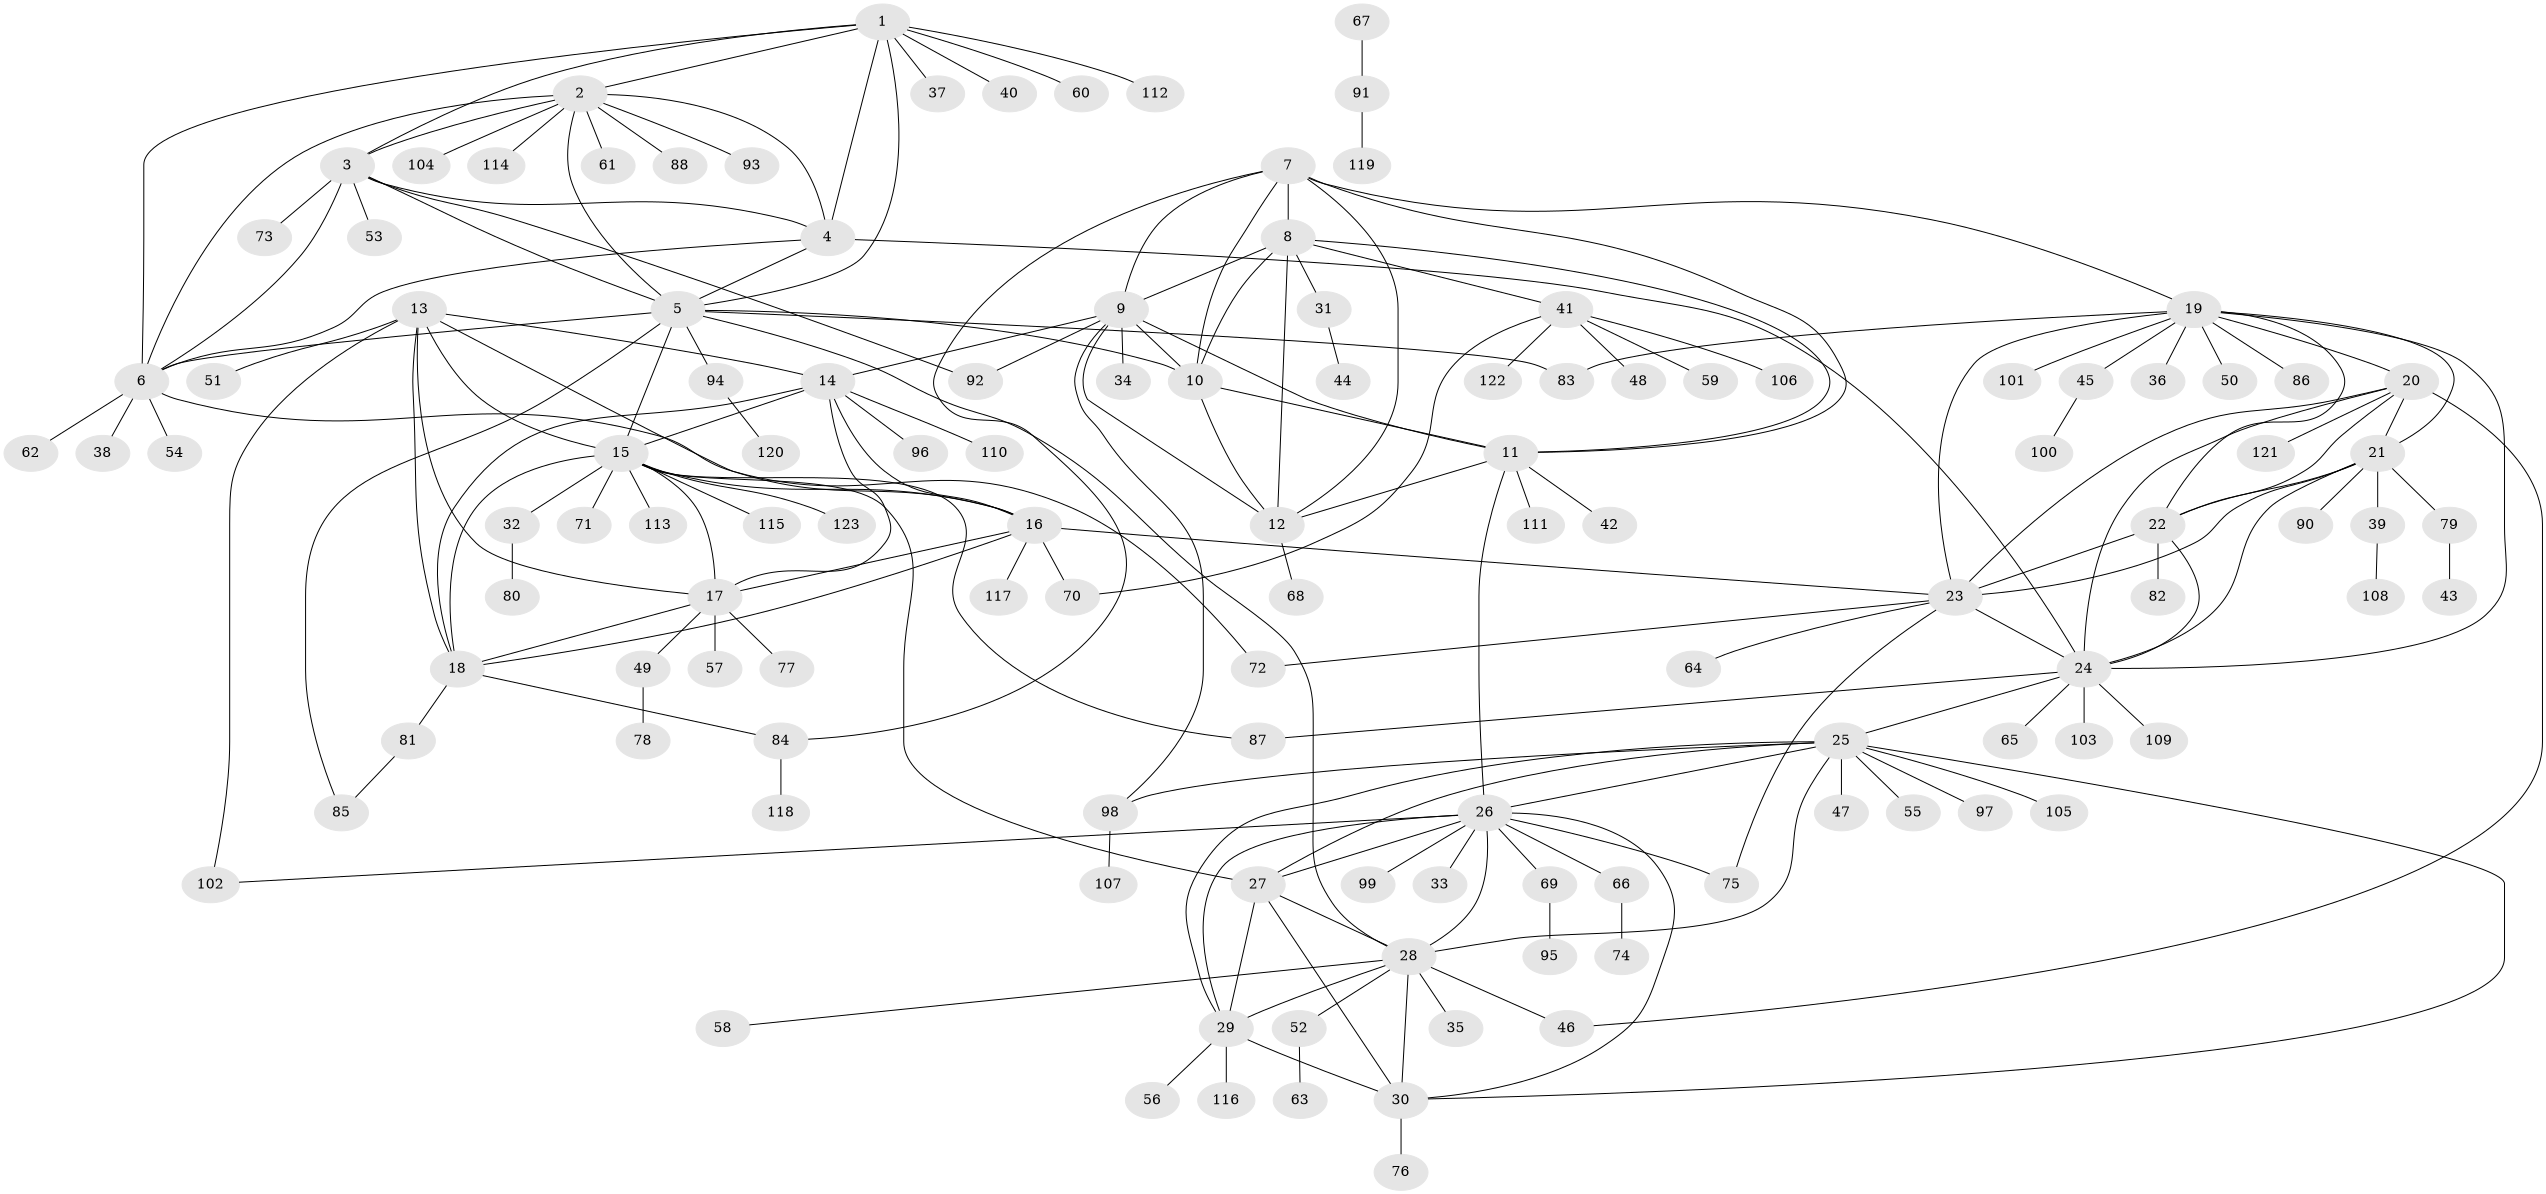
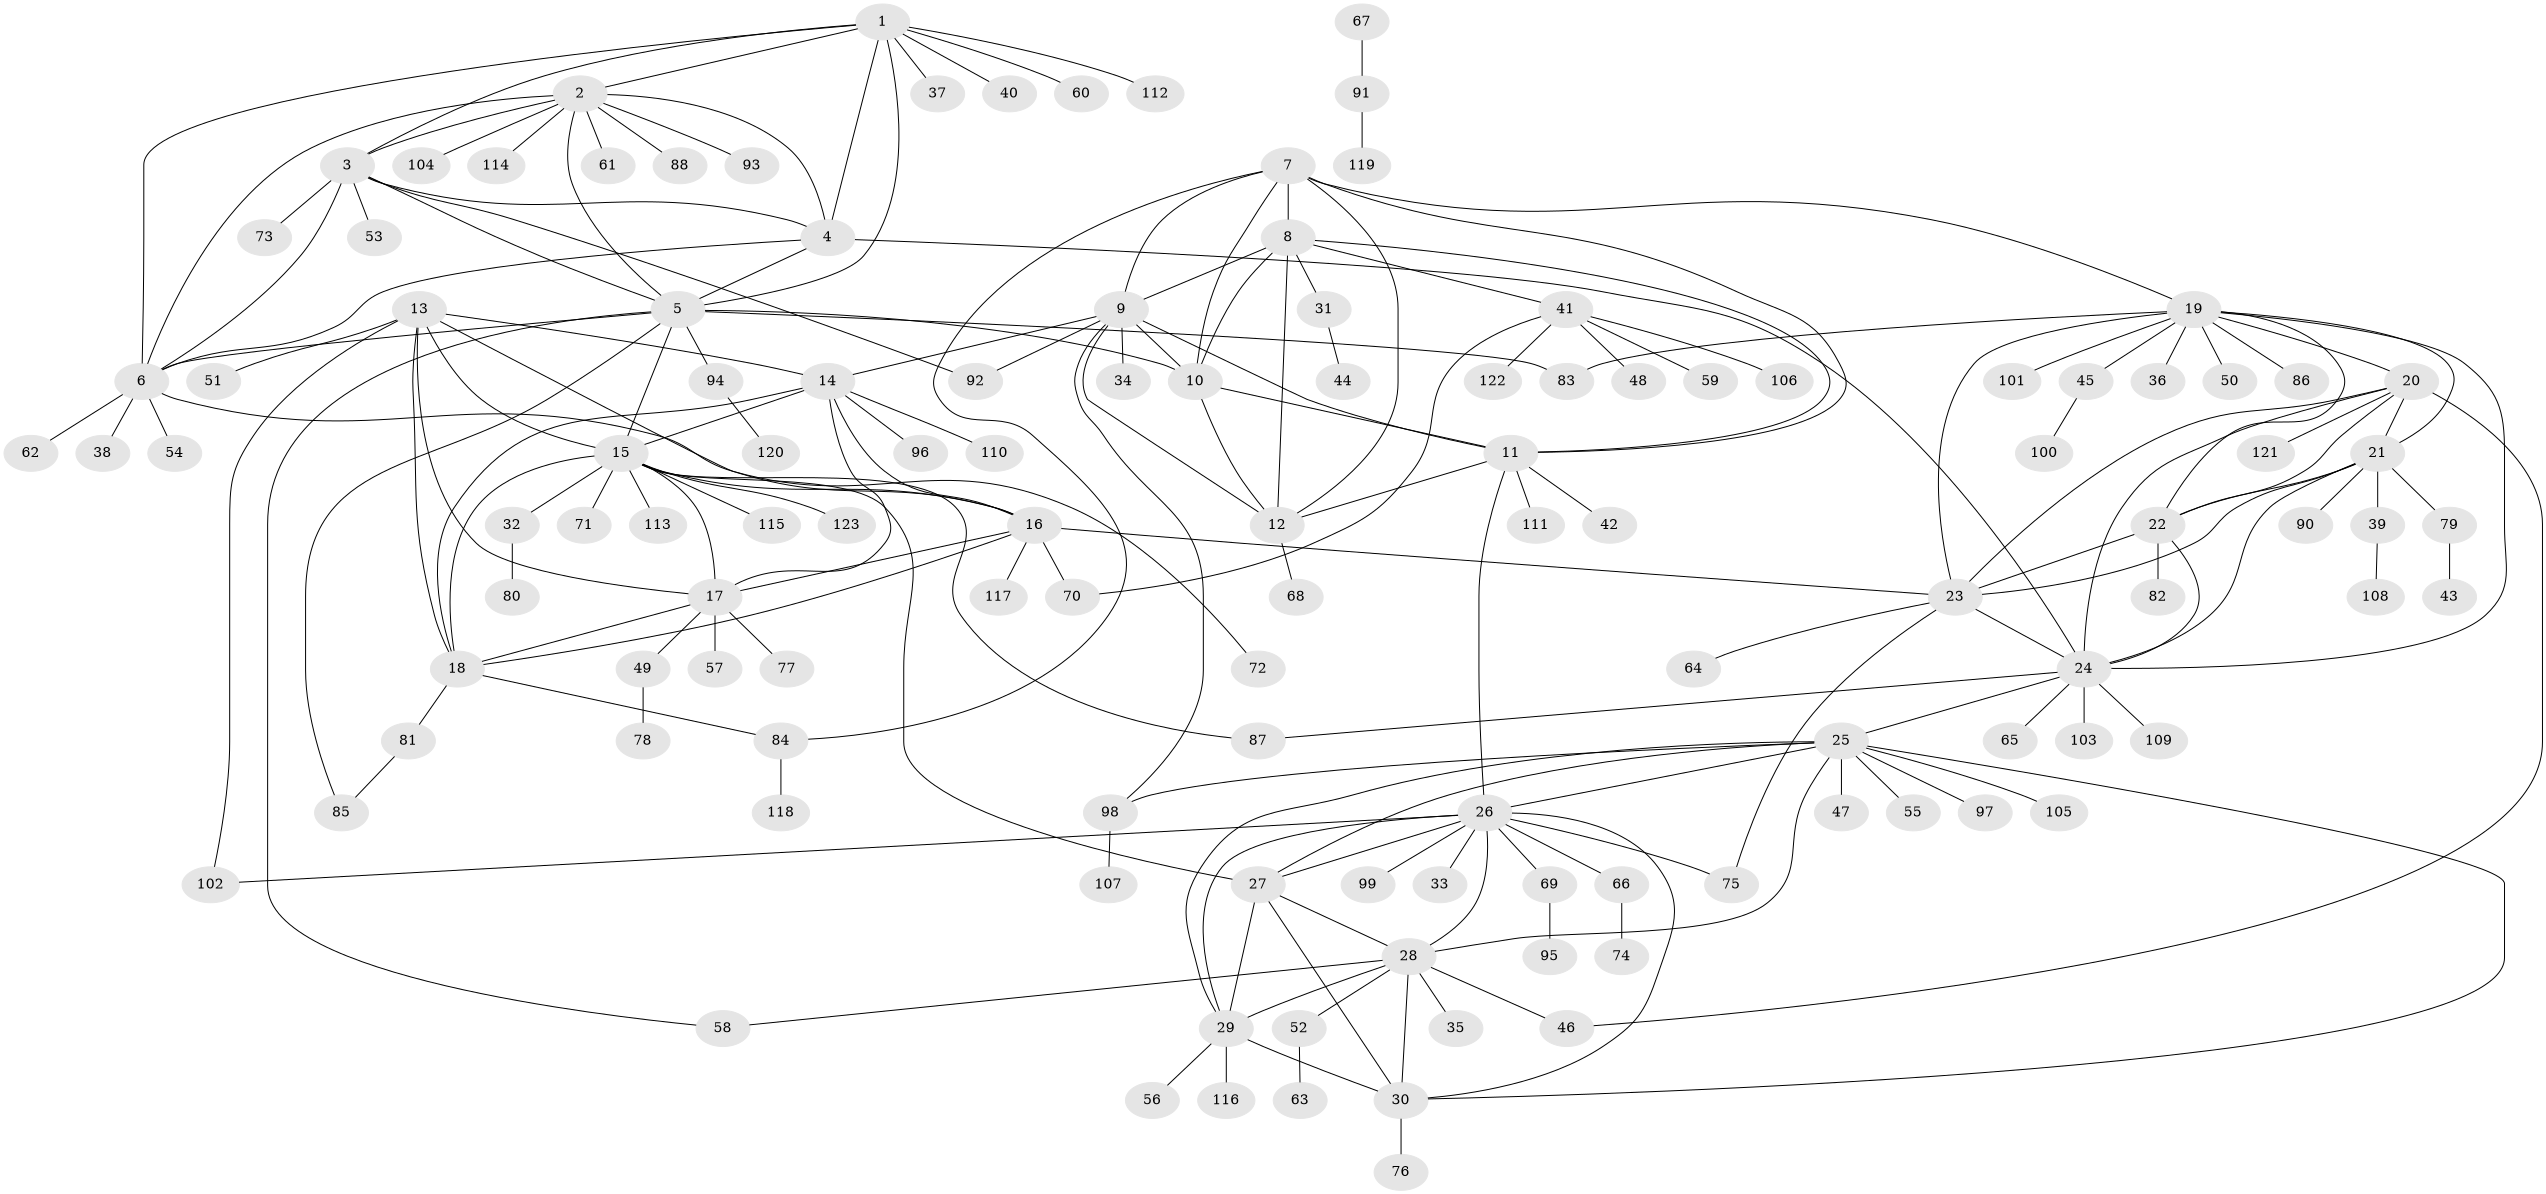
(1138, 517) -> (268, 700)
(1607, 633) -> none
